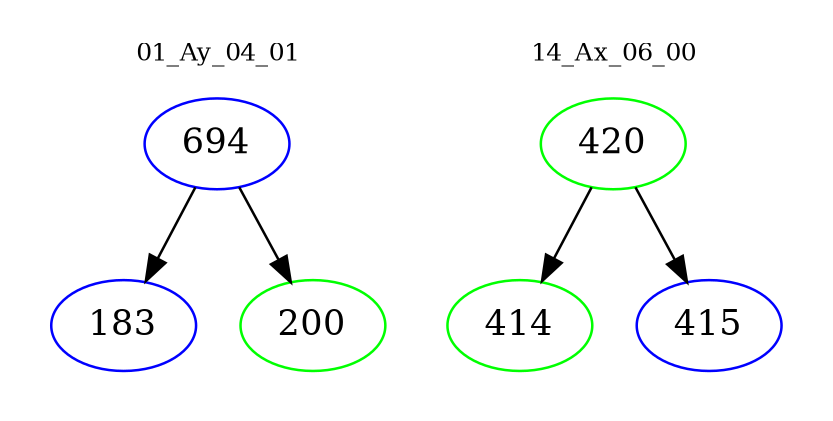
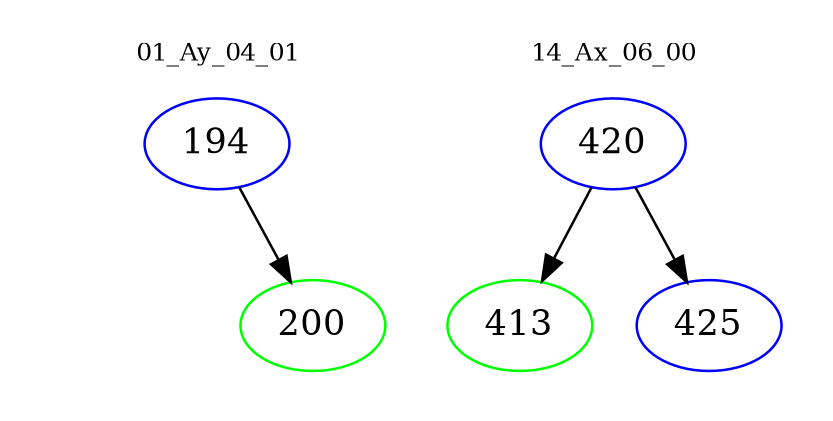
(217, 144) -> (217, 144)
(613, 144) -> (613, 144)
(124, 326) -> none
(520, 326) -> (520, 326)
(709, 326) -> (709, 326)
